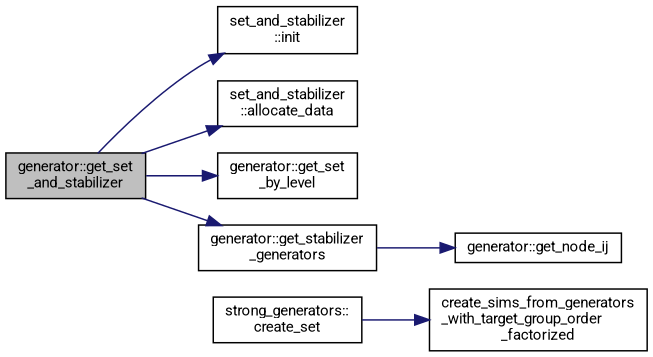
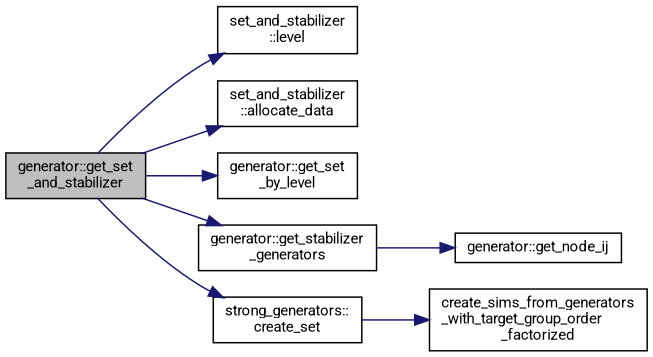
(288, 30) -> (288, 30)
none -> (150, 249)
